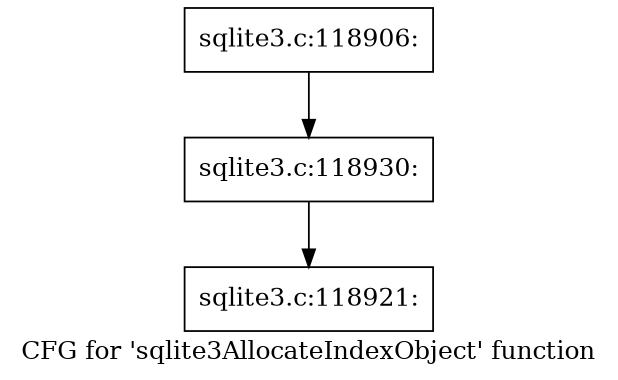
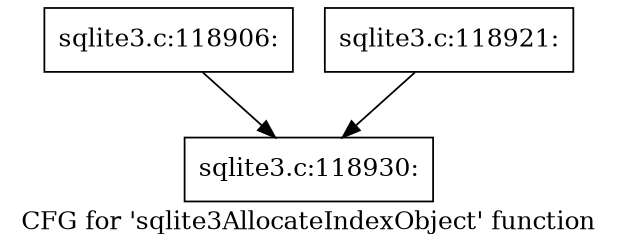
(309, 226) -> (386, 99)
